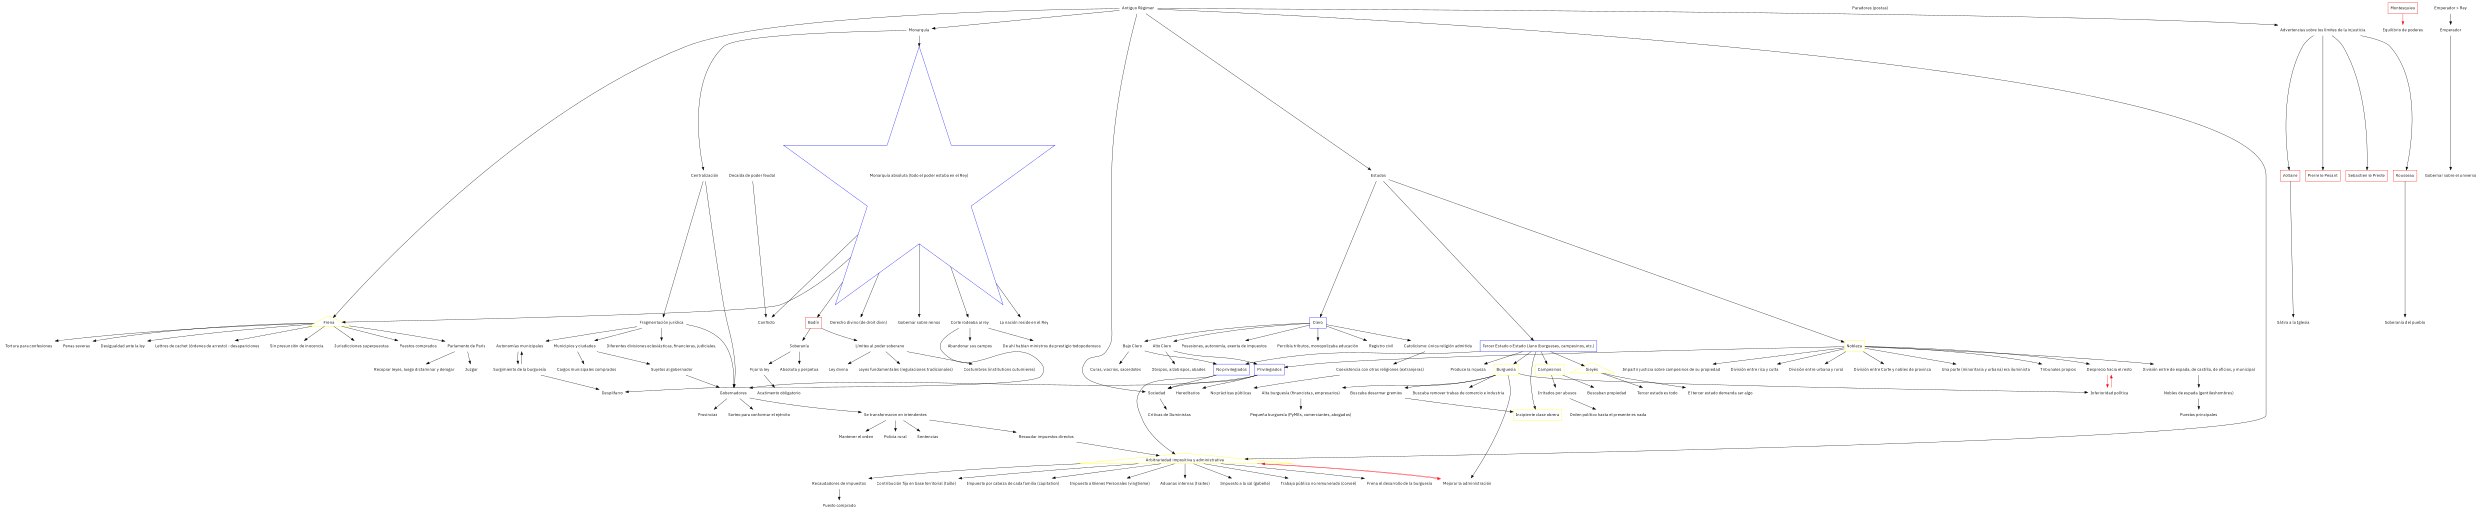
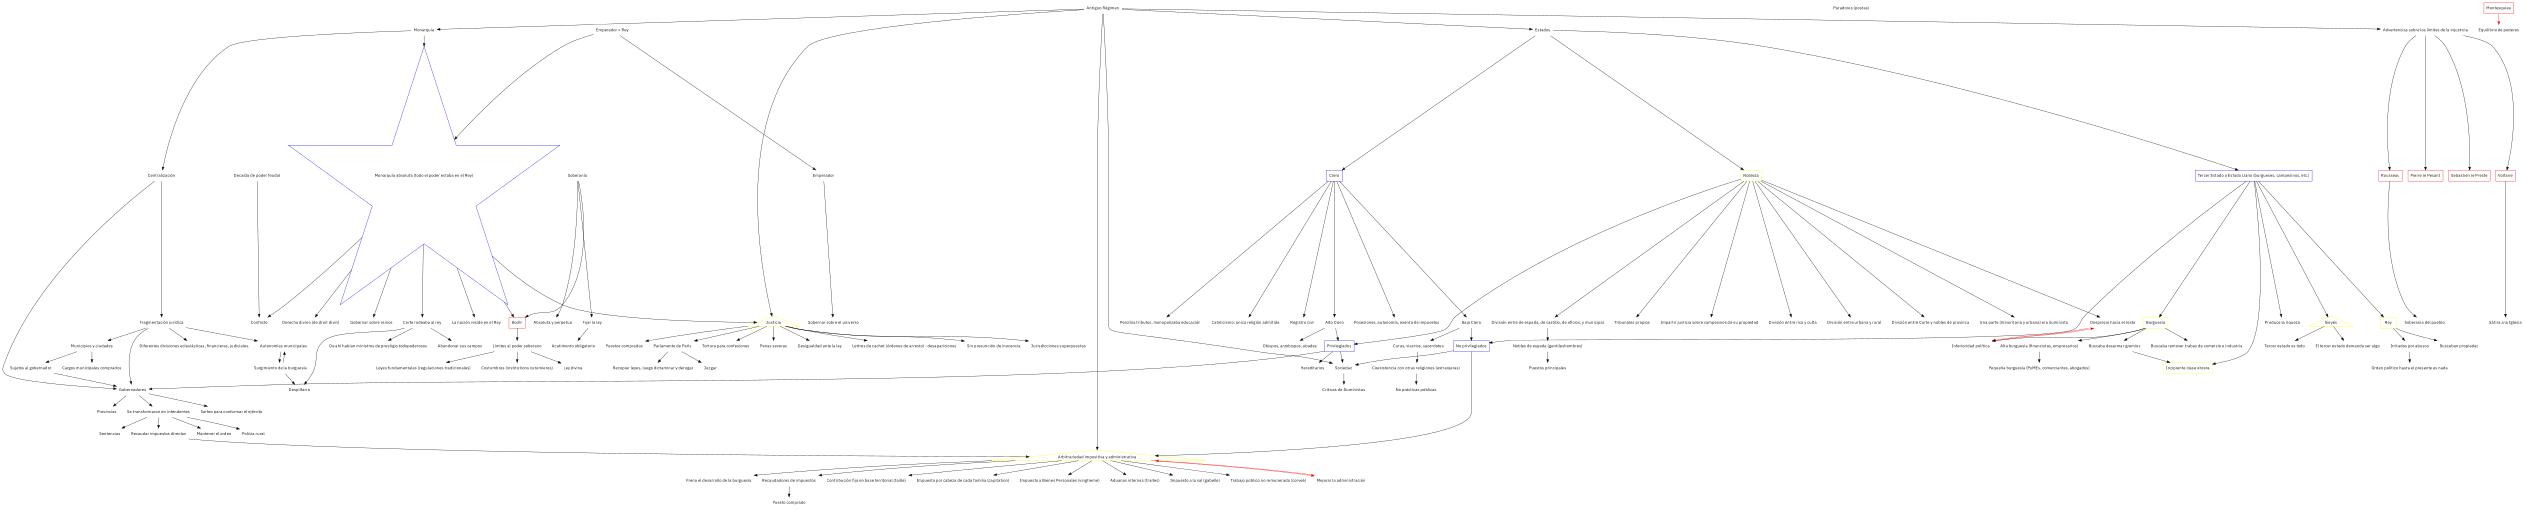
none -> (519, 77)
(329, 323) -> (774, 323)
(807, 333) -> (580, 264)
(1412, 357) -> (1418, 354)
(1550, 370) -> (2388, 323)
(1499, 428) -> none
